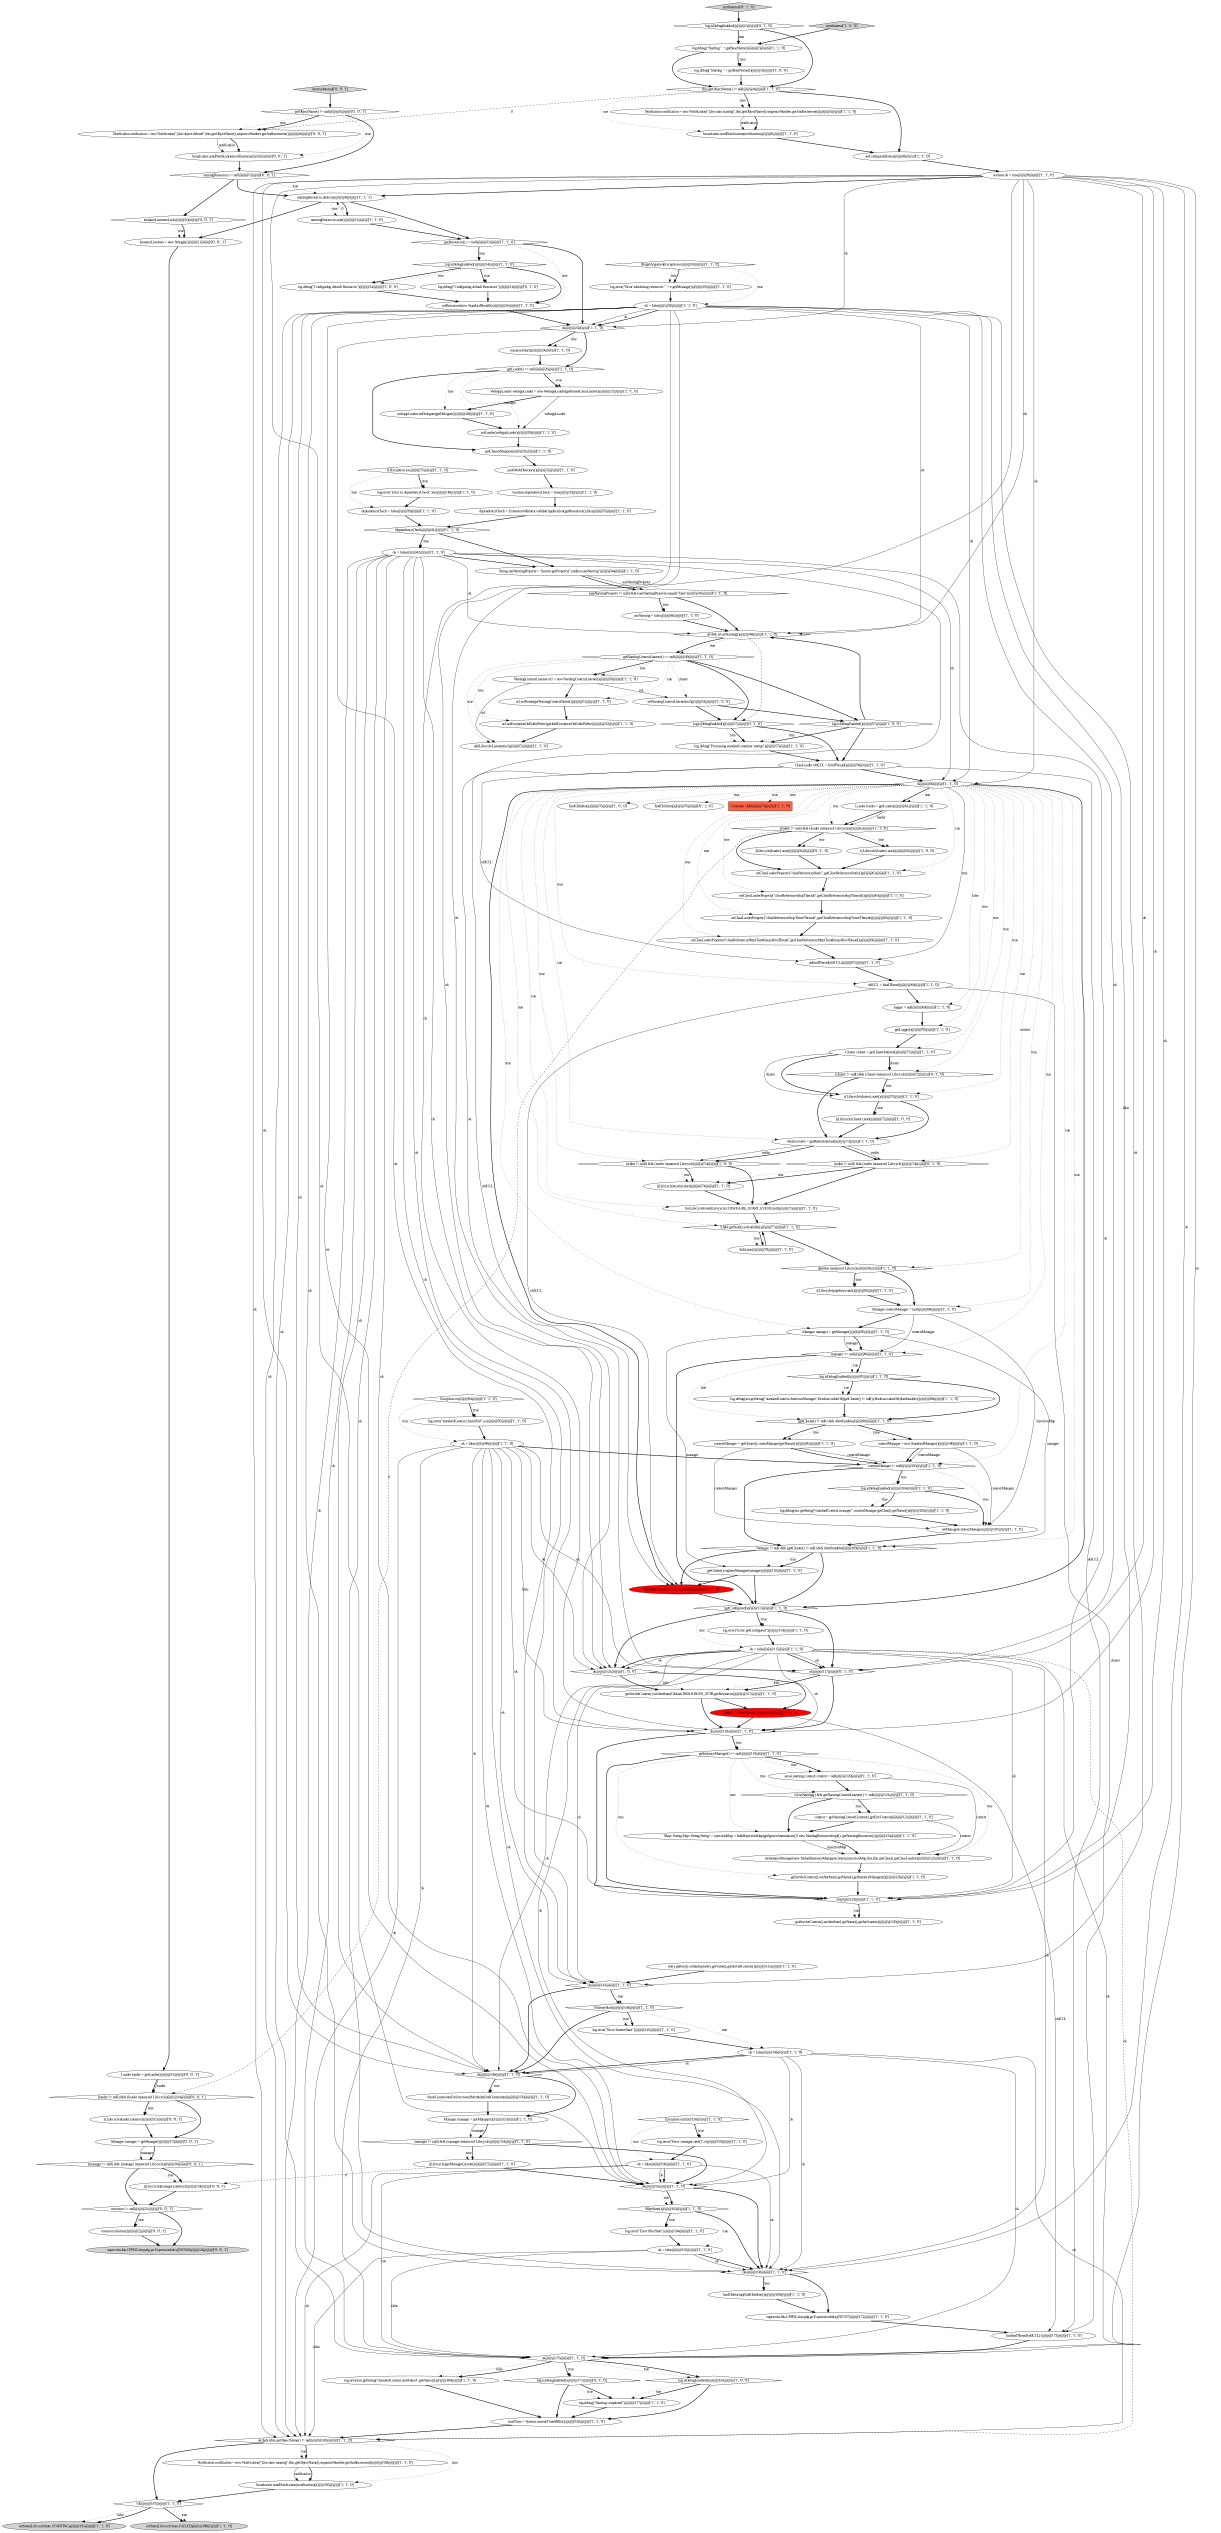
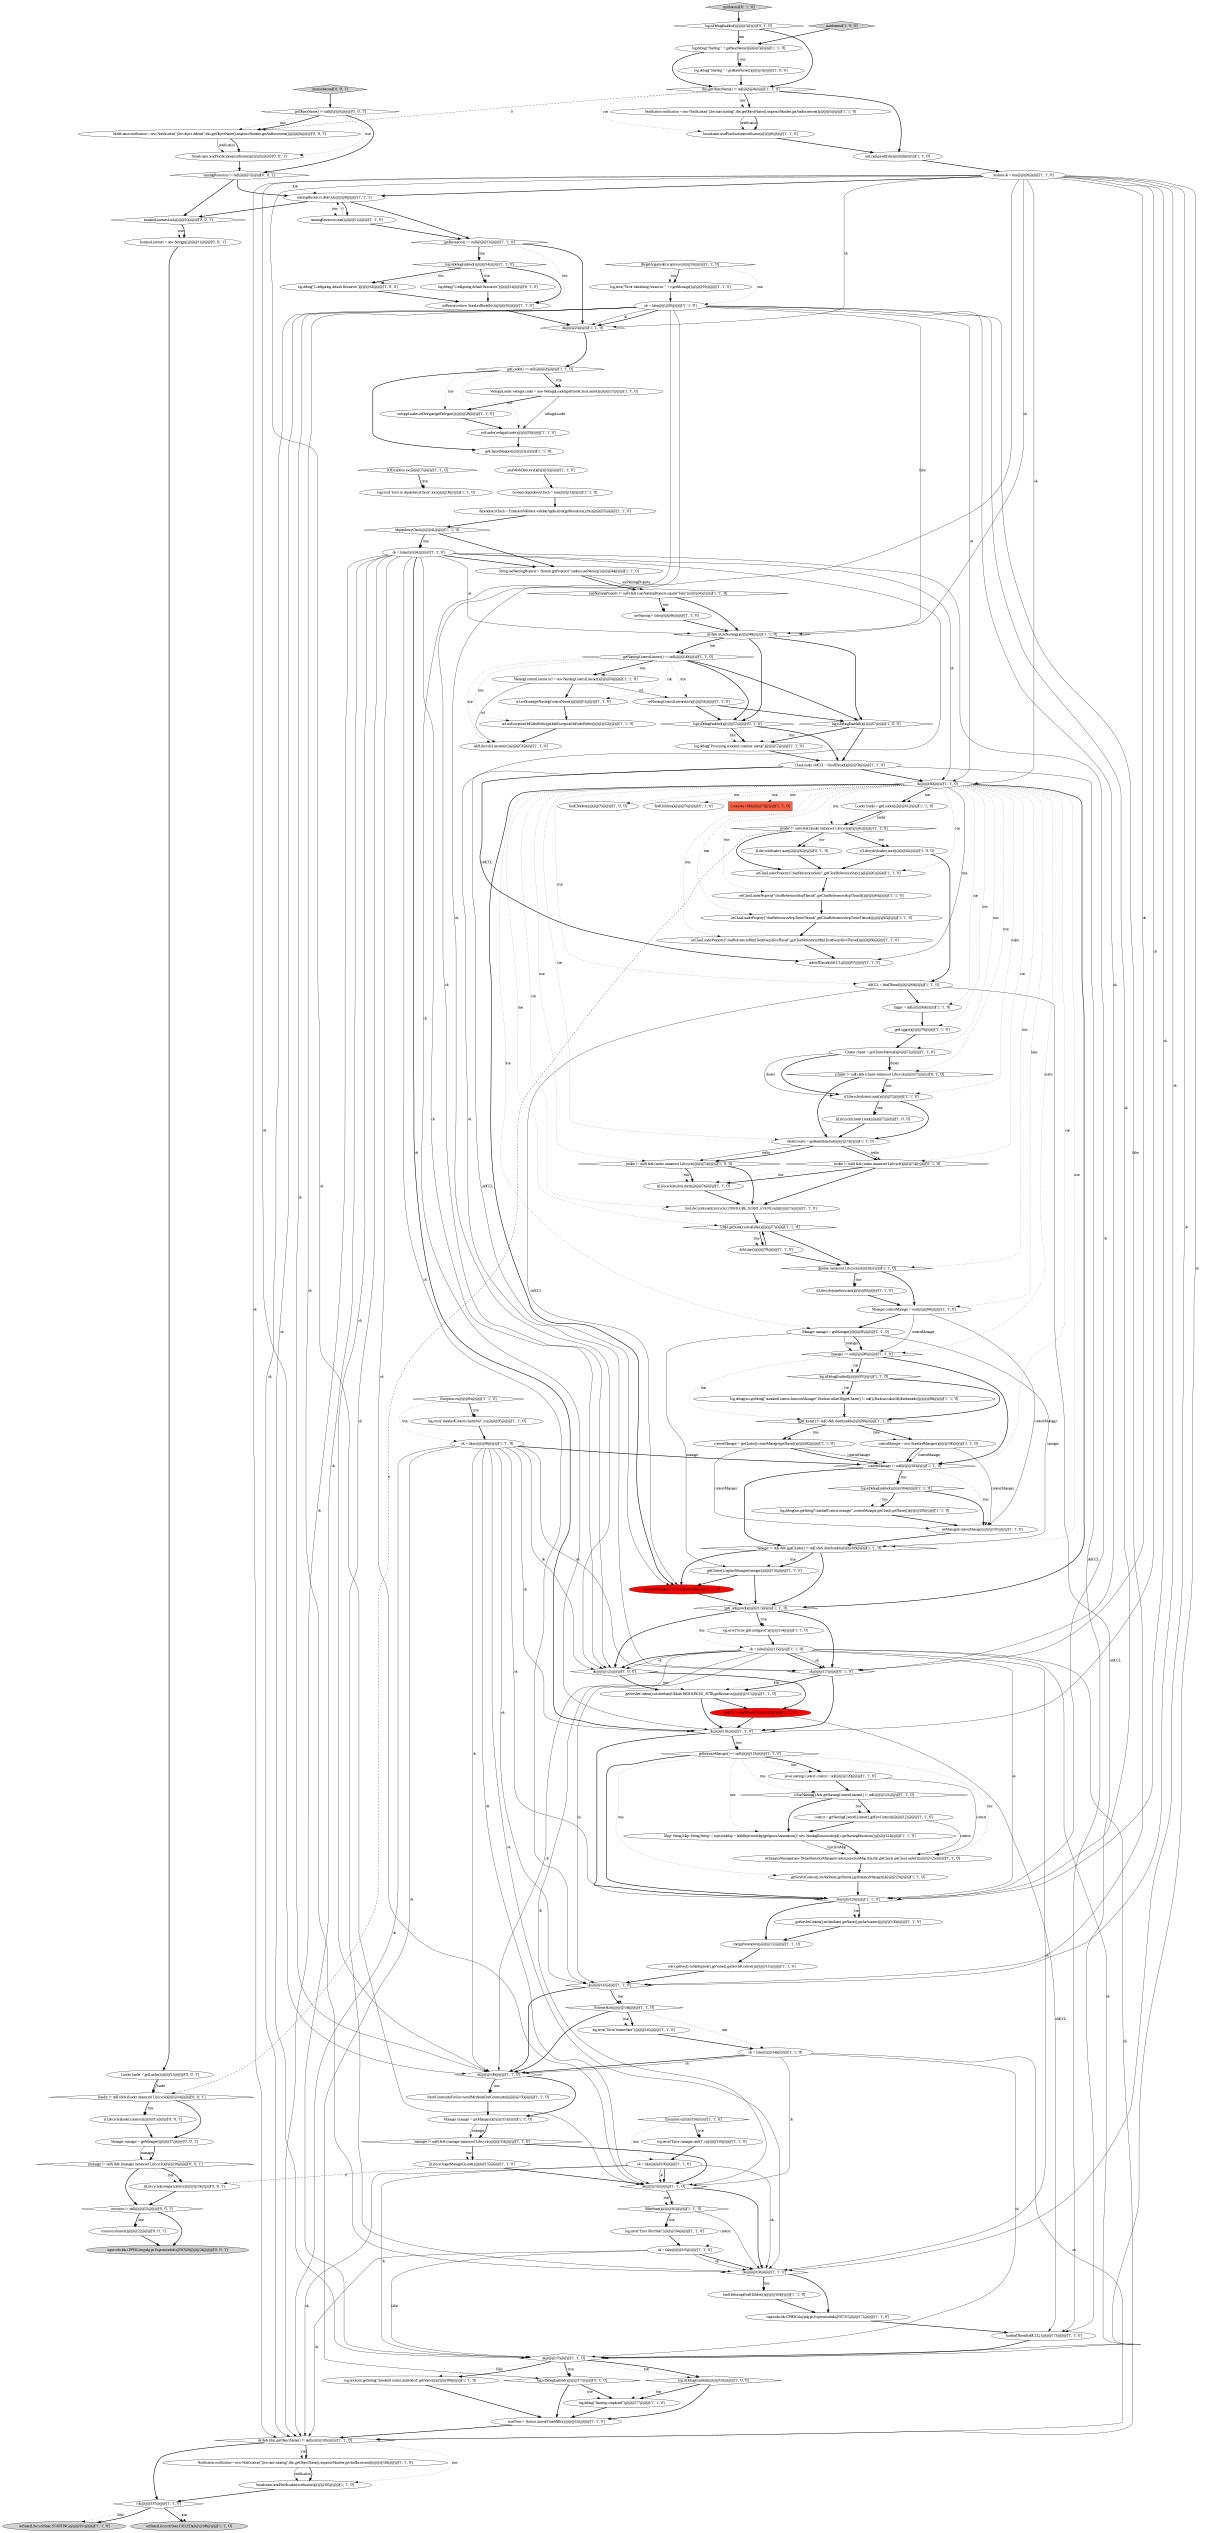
(265, 220) -> (255, 209)
(540, 350) -> none
(510, 403) -> (510, 403)
(529, 460) -> none
(923, 470) -> (923, 470)
(399, 511) -> none
(849, 650) -> (844, 650)
(683, 679) -> (683, 679)
(762, 679) -> (762, 679)
(482, 844) -> (482, 844)
(975, 896) -> (975, 896)
(1015, 940) -> (1015, 940)
(873, 973) -> (950, 913)
(1025, 1030) -> (1025, 1030)
(1034, 1052) -> (1034, 1052)
(1048, 1075) -> (1048, 1075)
(394, 1090) -> (1173, 1245)
(1126, 1108) -> (1126, 1108)
(1136, 1153) -> (1136, 1153)
(328, 1168) -> none
(423, 1240) -> (423, 1240)
none -> (811, 1259)
(1046, 1421) -> (1046, 1421)
(676, 1442) -> (998, 1391)
(525, 1589) -> (525, 1589)
(1115, 1661) -> (1115, 1661)
(816, 1703) -> none
none -> (767, 1944)
(402, 1969) -> (377, 1993)
(801, 2165) -> none
(734, 2230) -> (734, 2230)
(725, 2231) -> (725, 2231)
(383, 2261) -> (383, 2261)
(1132, 2286) -> (1132, 2286)
(317, 2347) -> (317, 2347)
